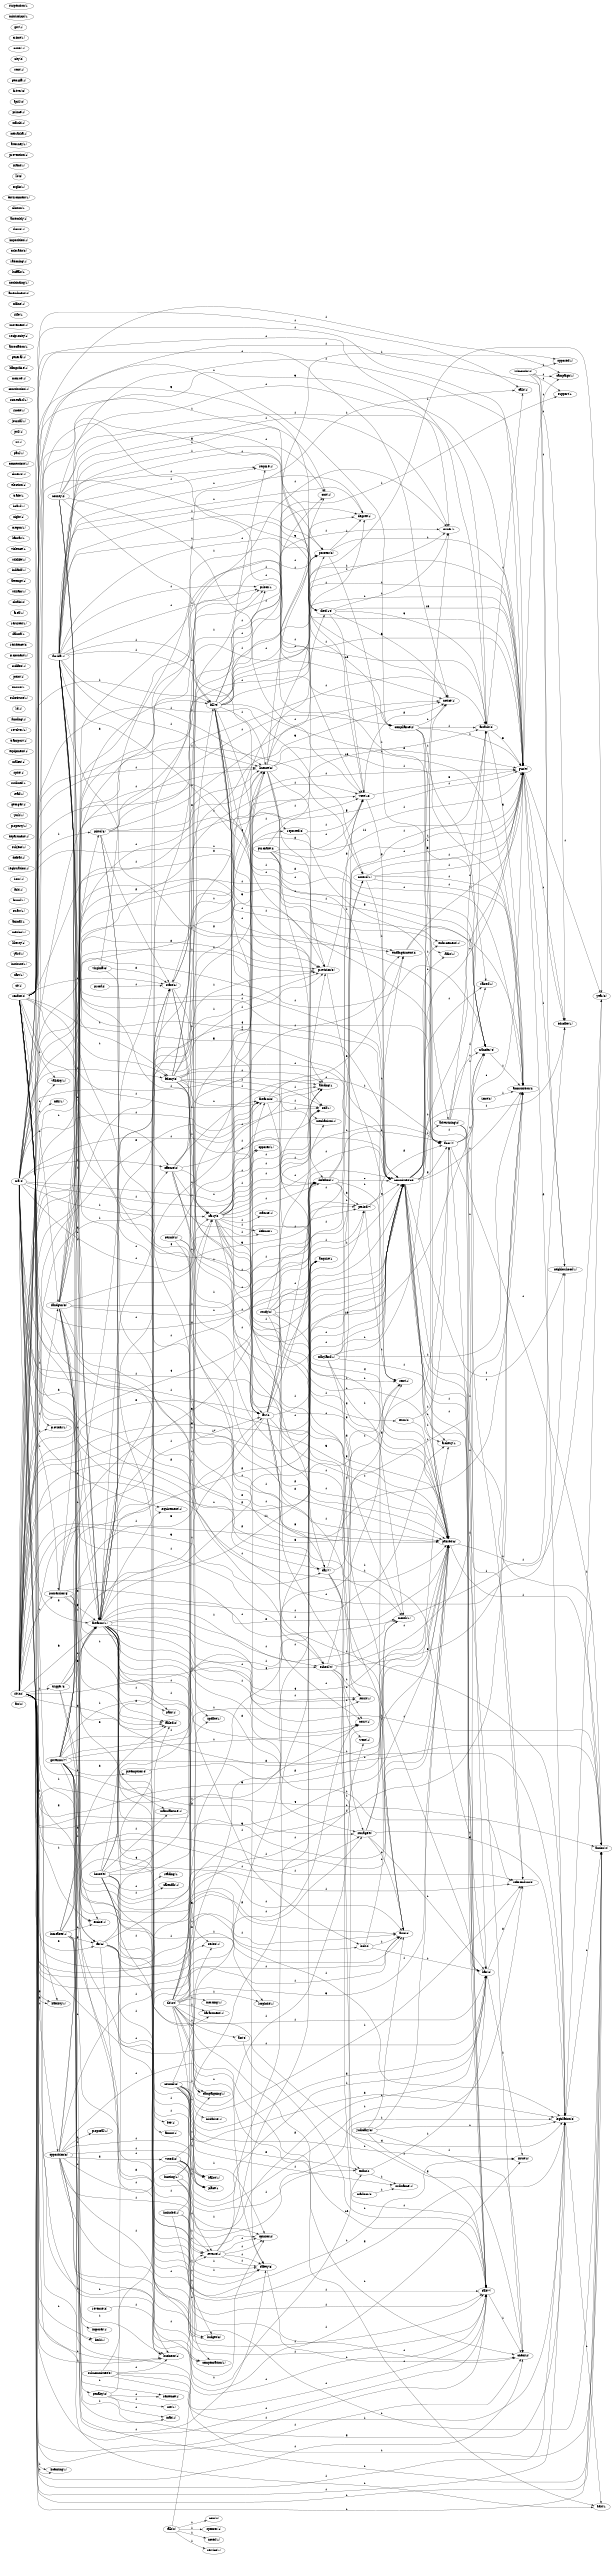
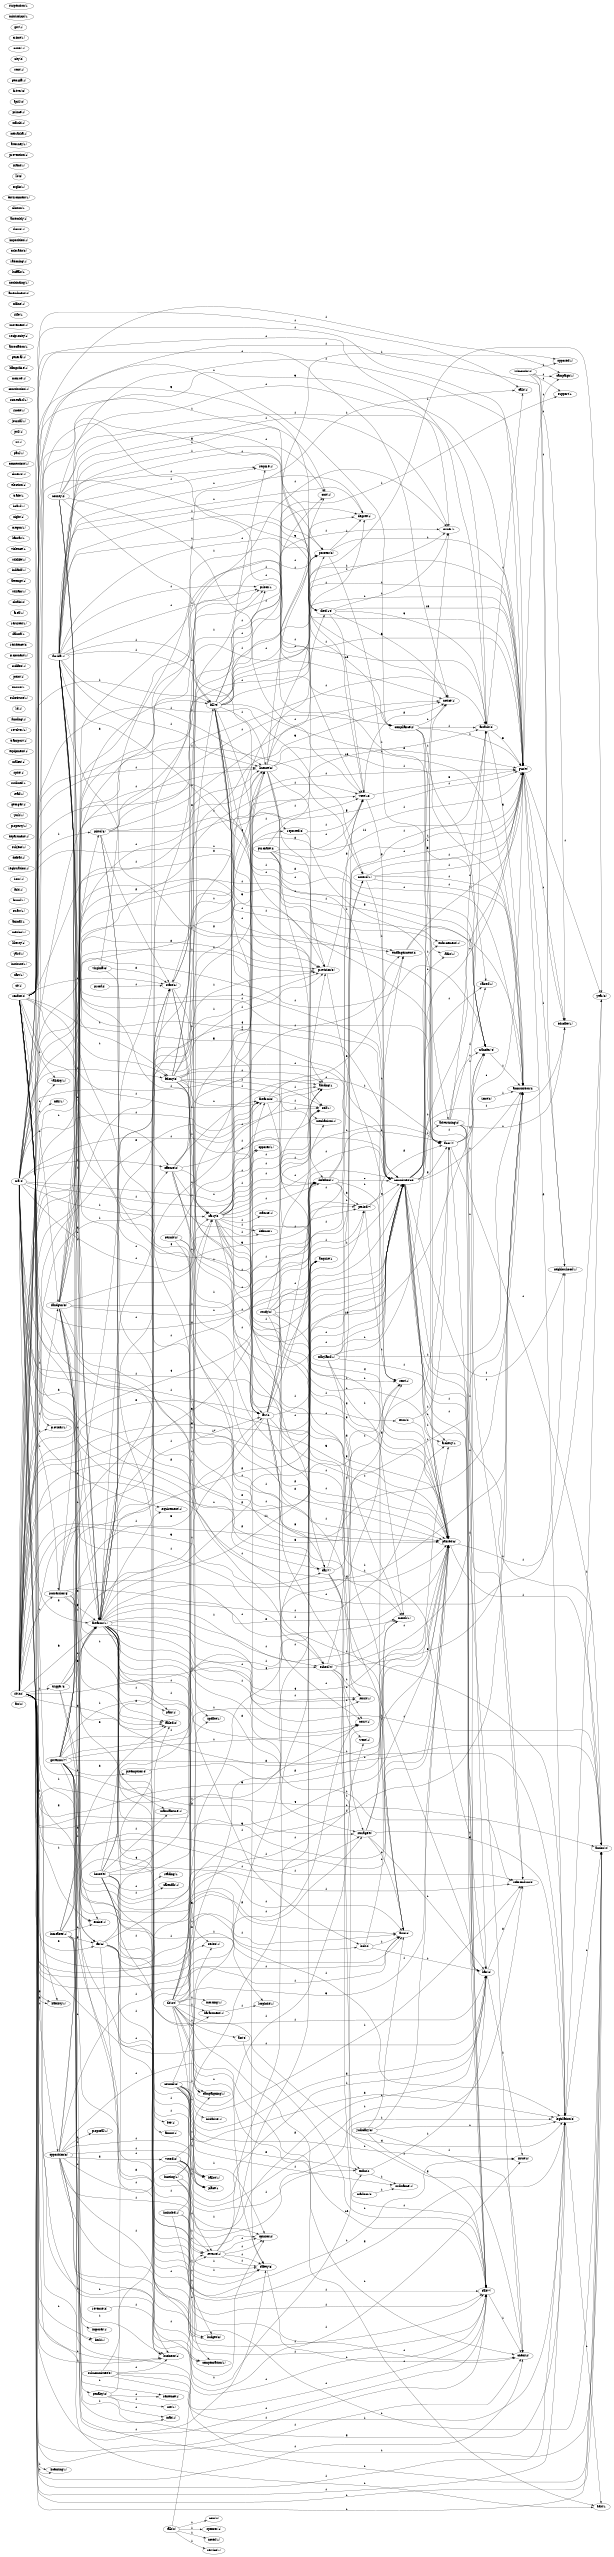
(547, 1382) -> (544, 1112)
none -> (480, 1497)
(216, 1993) -> (240, 2009)
